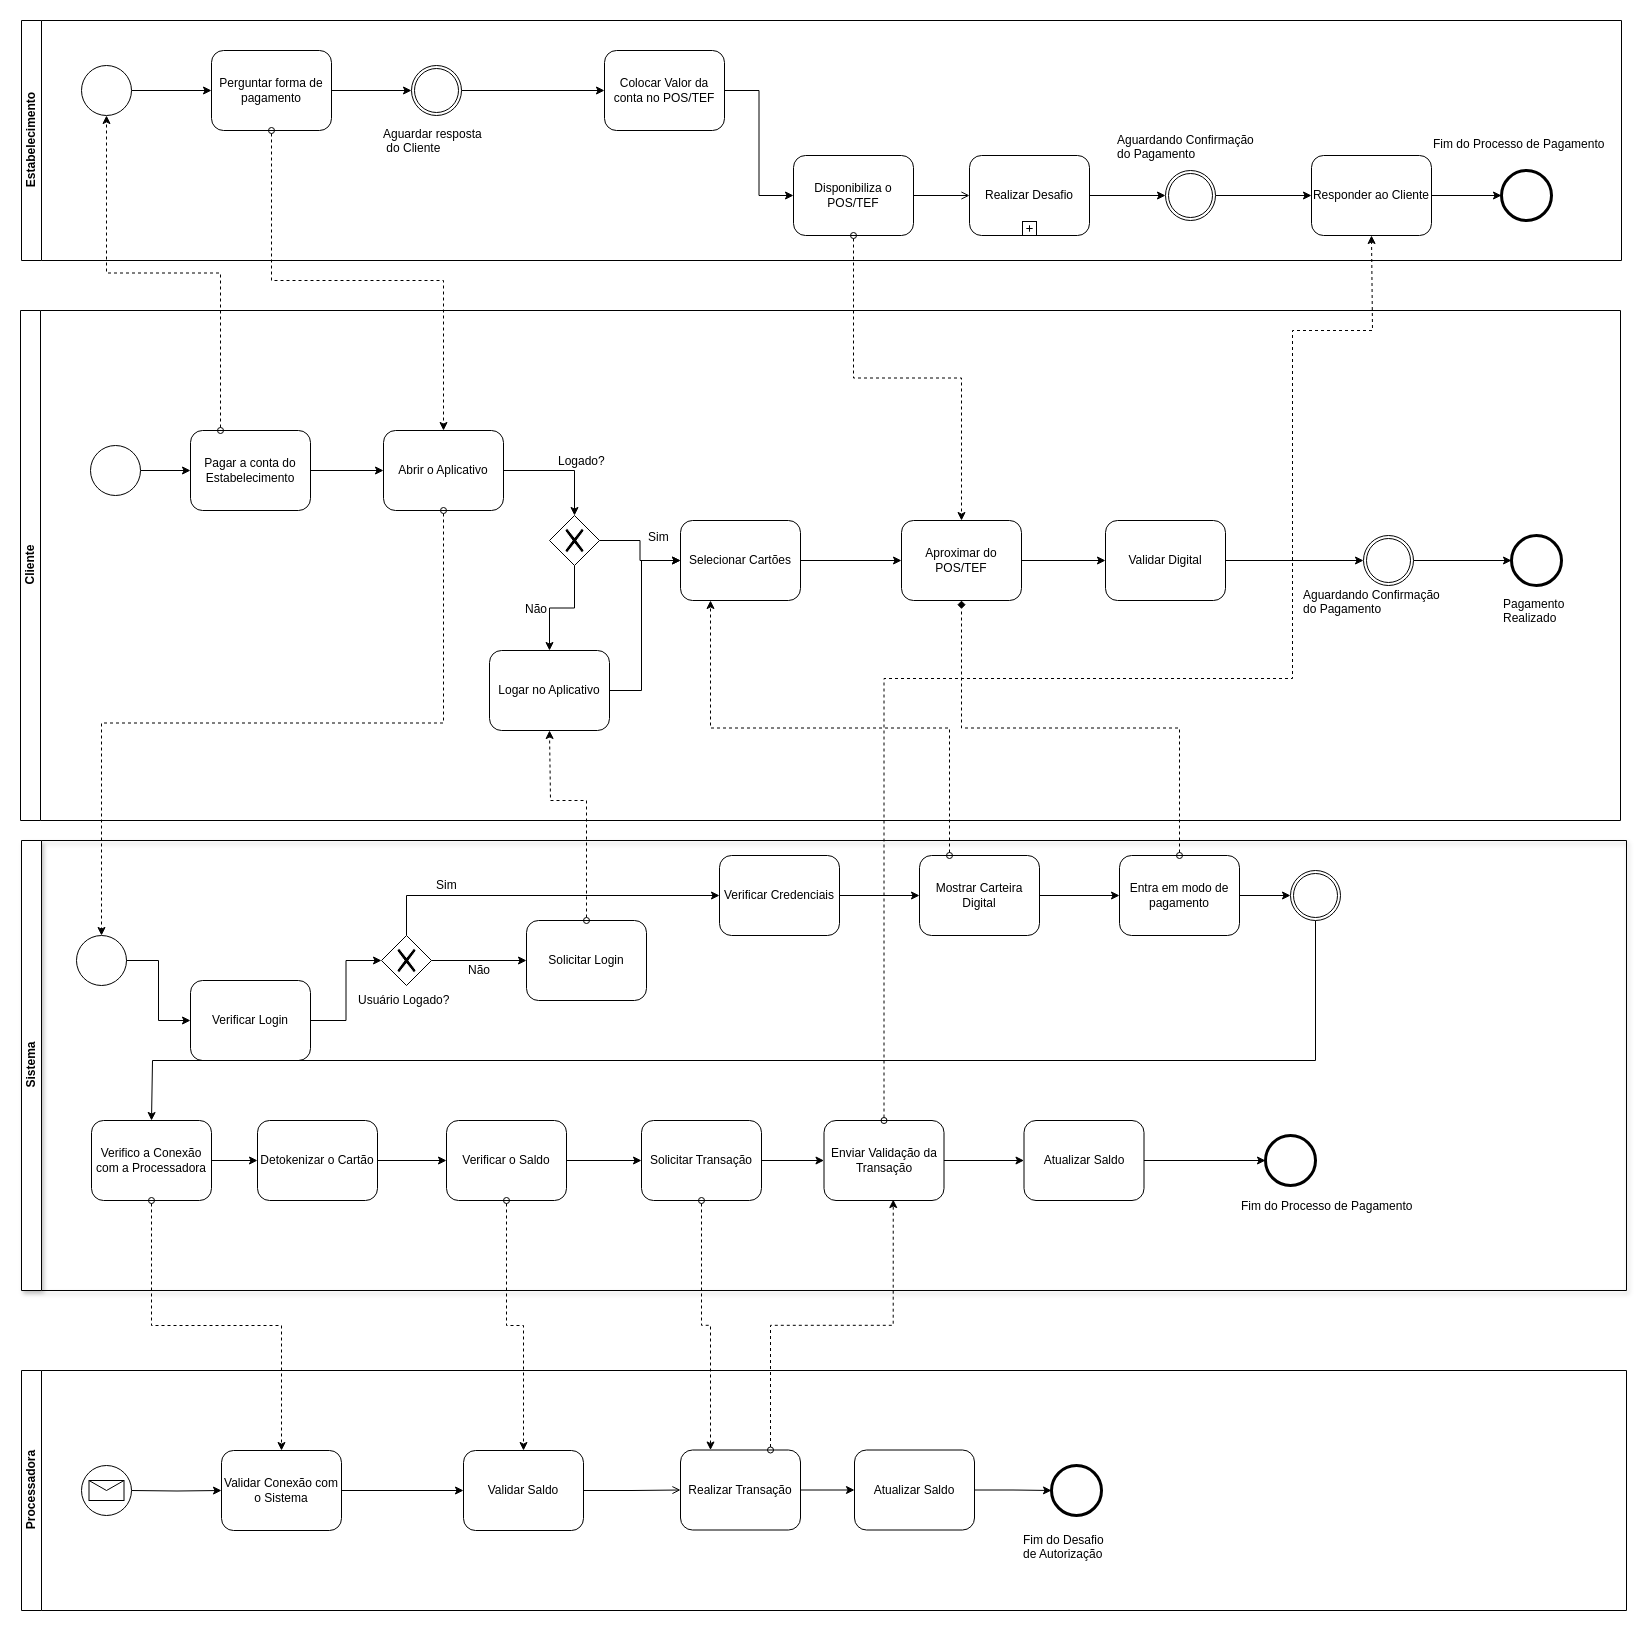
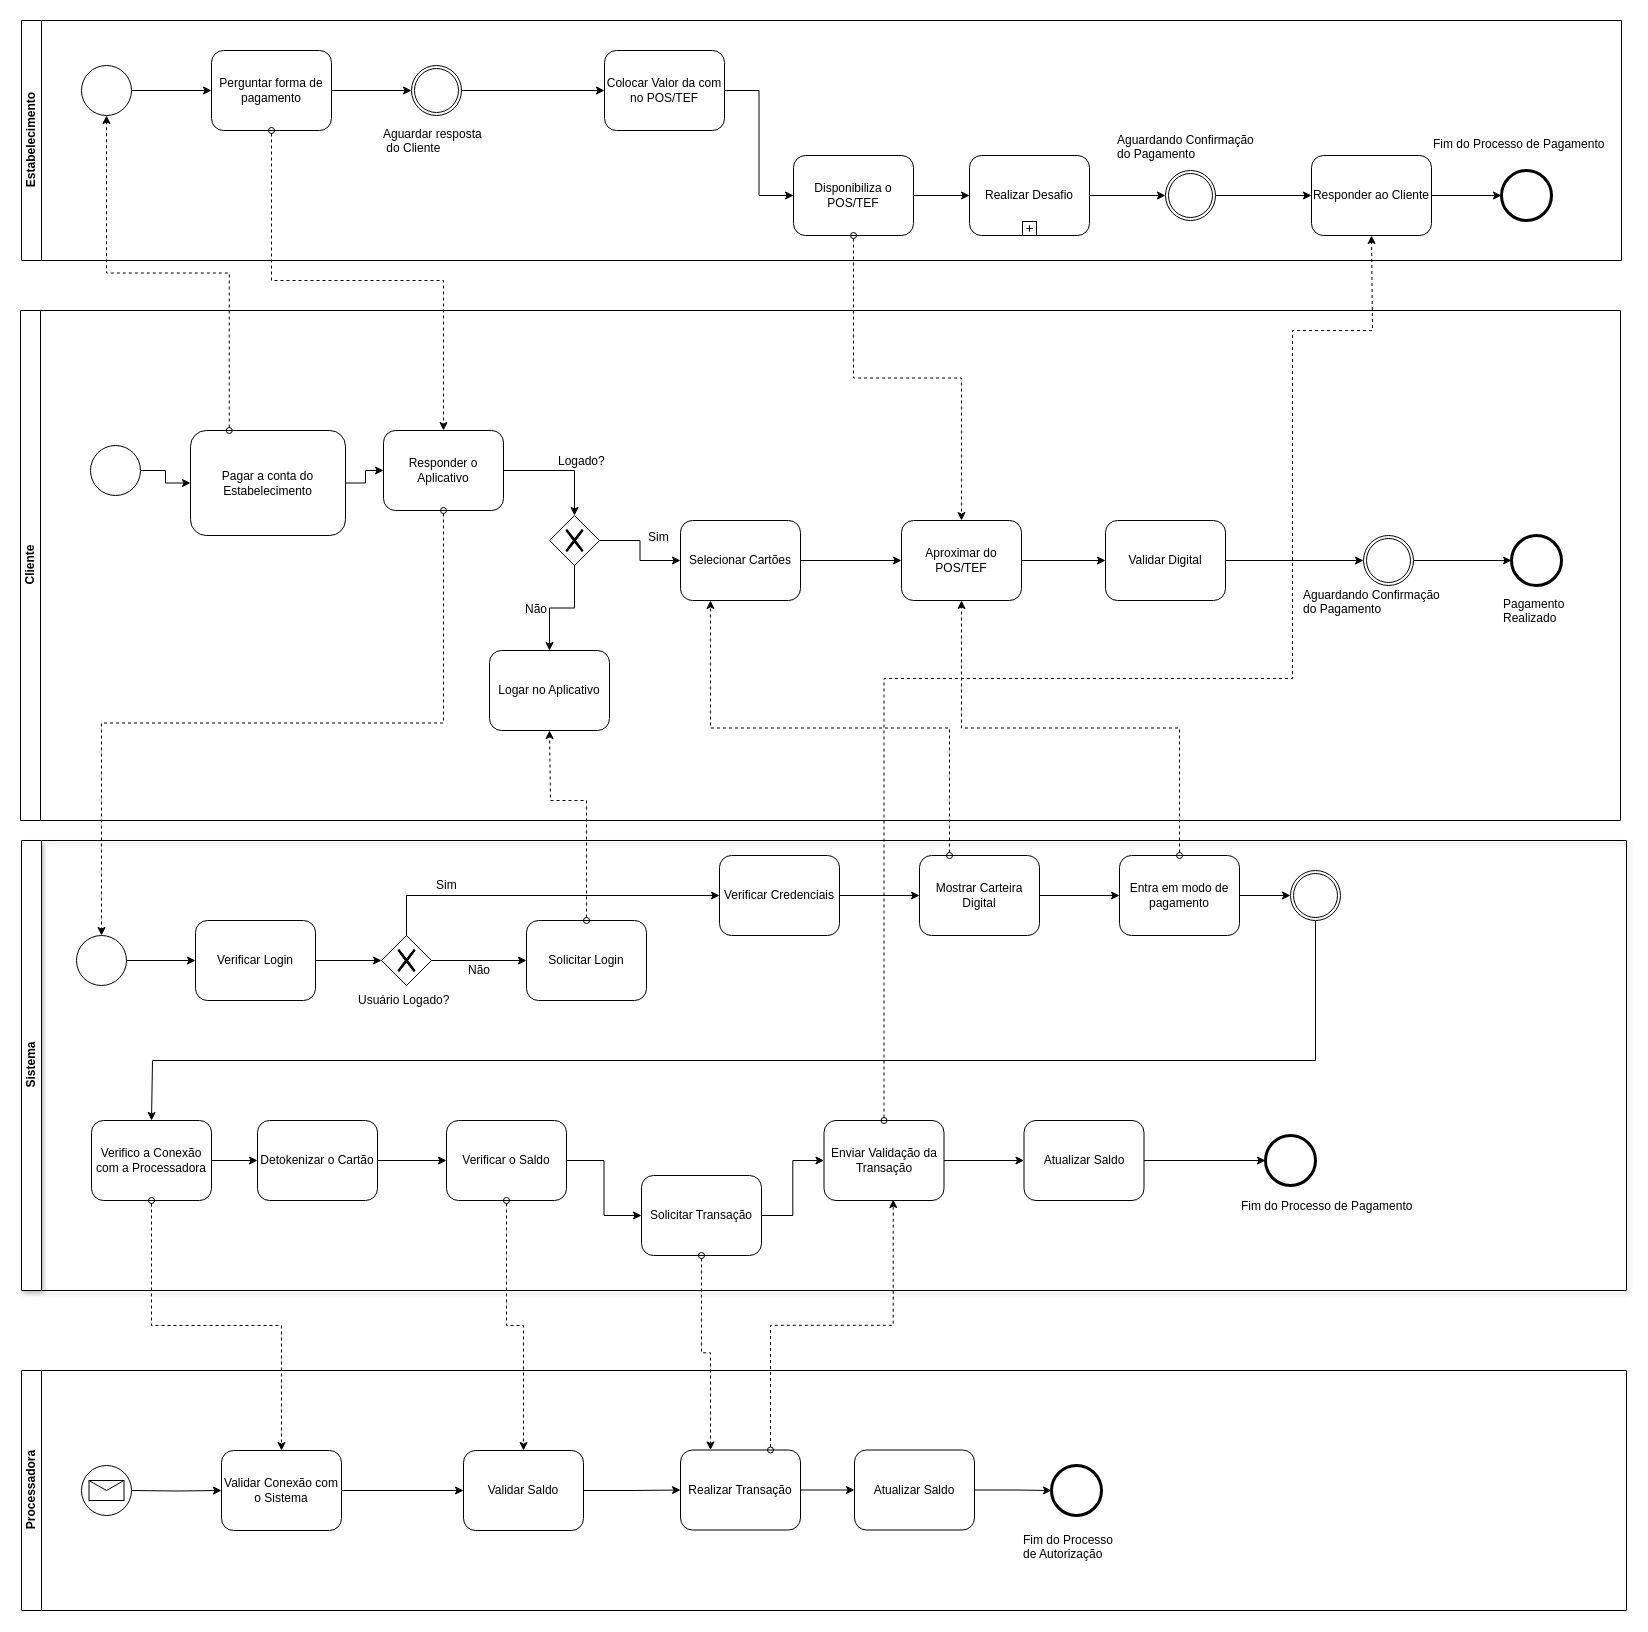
(665, 91) -> (665, 91)
(962, 196) -> (961, 196)
(251, 471) -> (268, 483)
(444, 471) -> (444, 471)
(962, 609) -> (962, 609)
(642, 643) -> none
(251, 1021) -> (256, 961)
(702, 1161) -> (702, 1216)
(673, 1490) -> (672, 1490)
(1067, 1548) -> (1069, 1548)
